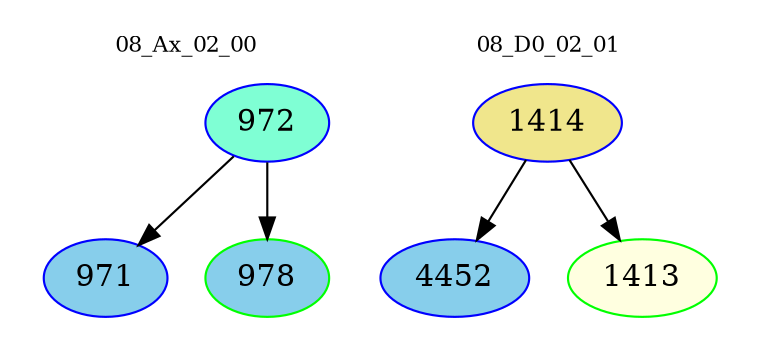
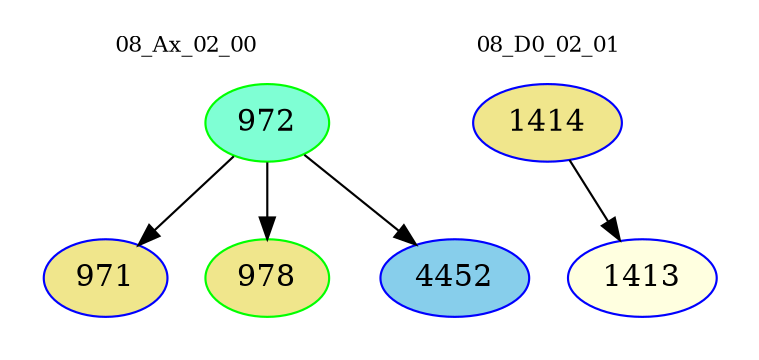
(267, 123) -> (267, 123)
(507, 191) -> (333, 178)
(106, 278) -> (106, 278)
(267, 278) -> (267, 278)
(642, 278) -> (642, 278)
